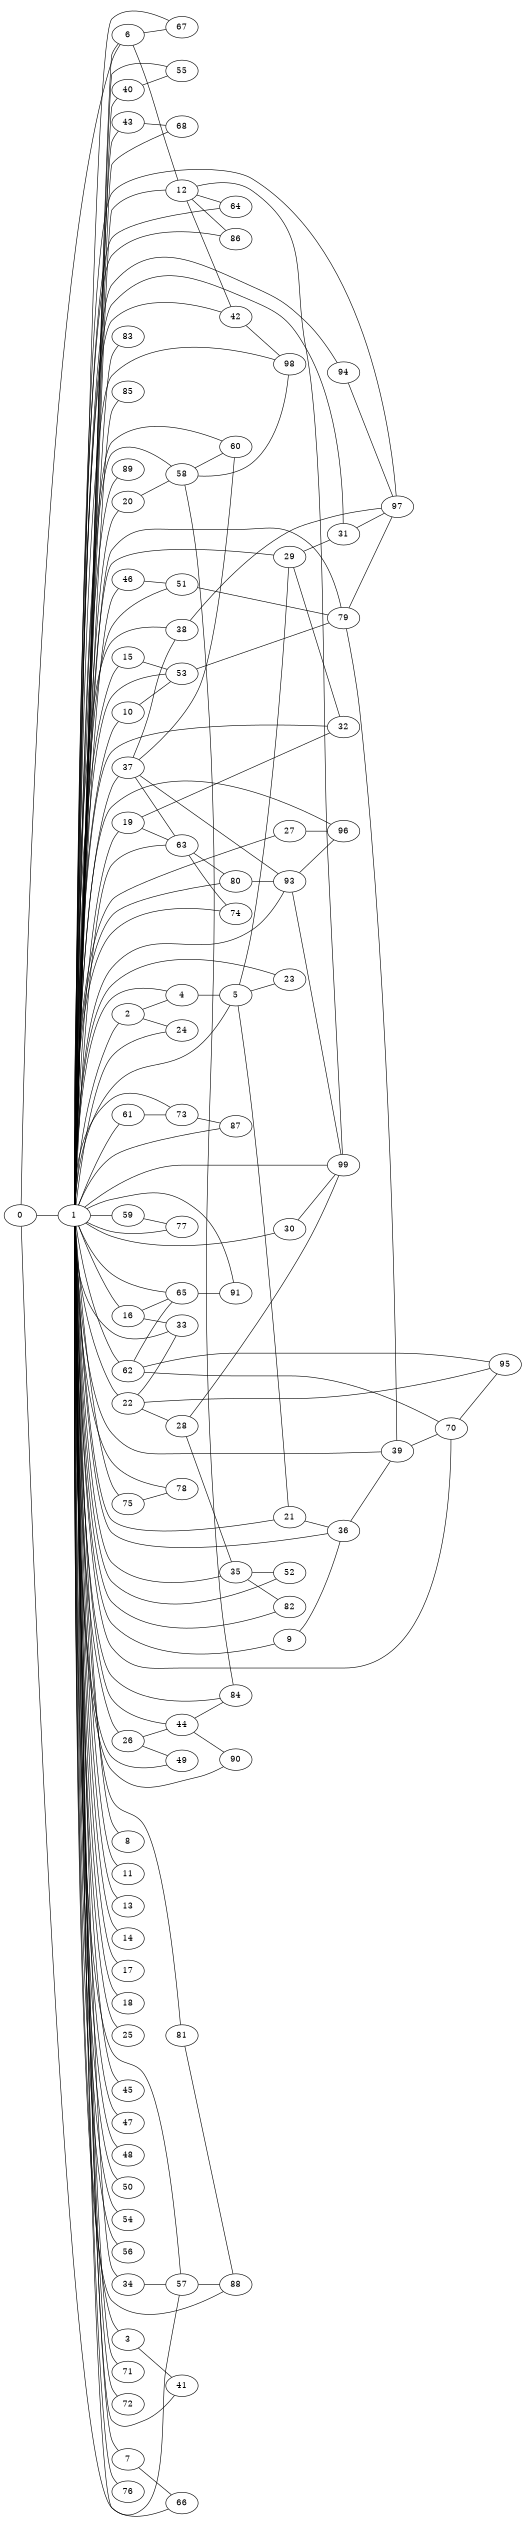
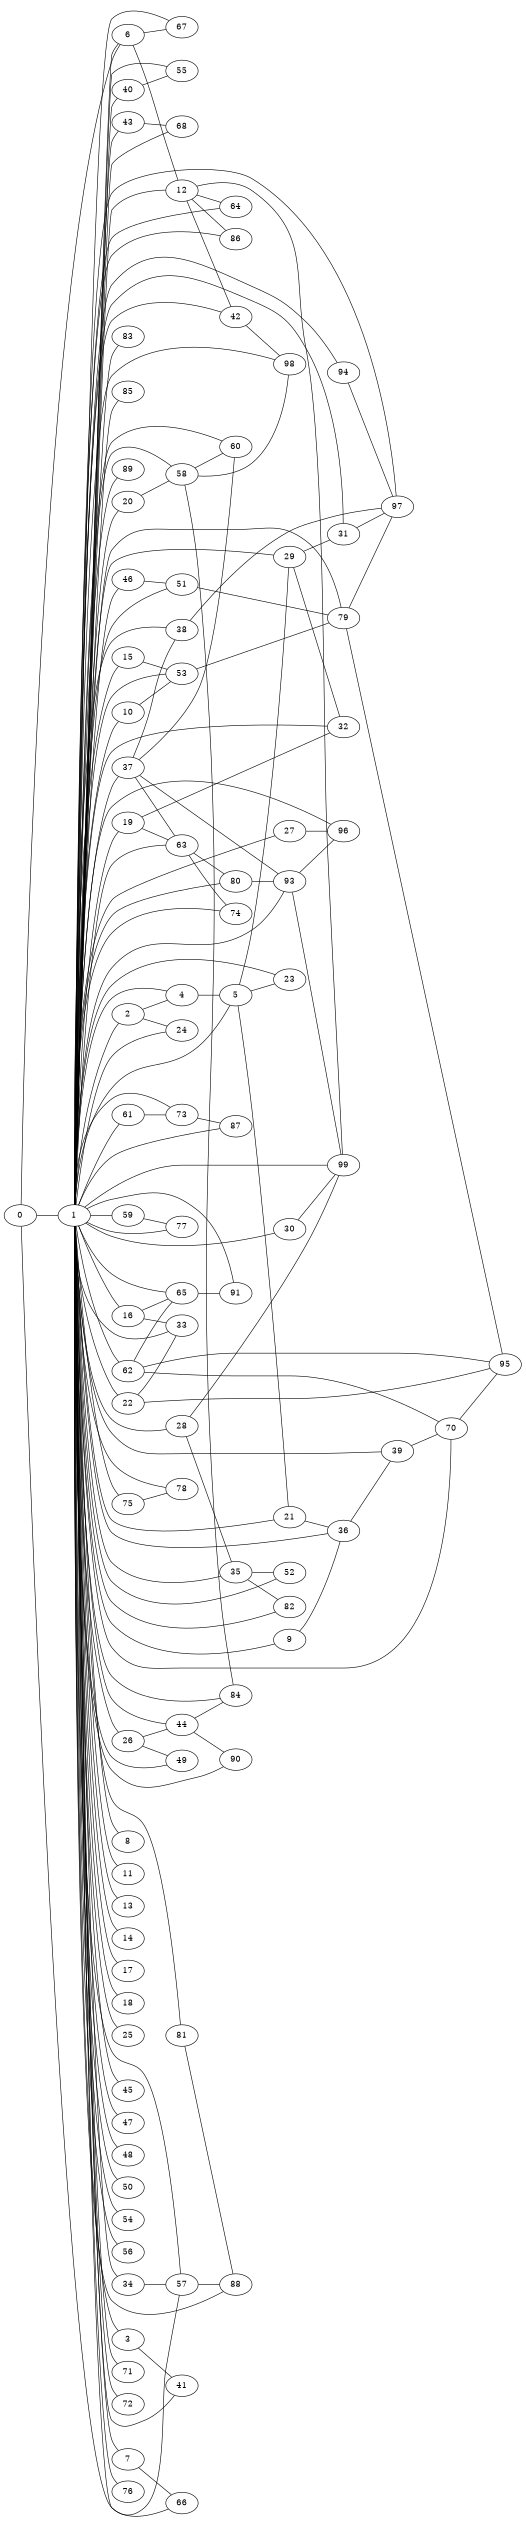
(384, 1034) -> (424, 991)
(155, 1415) -> (104, 1409)
